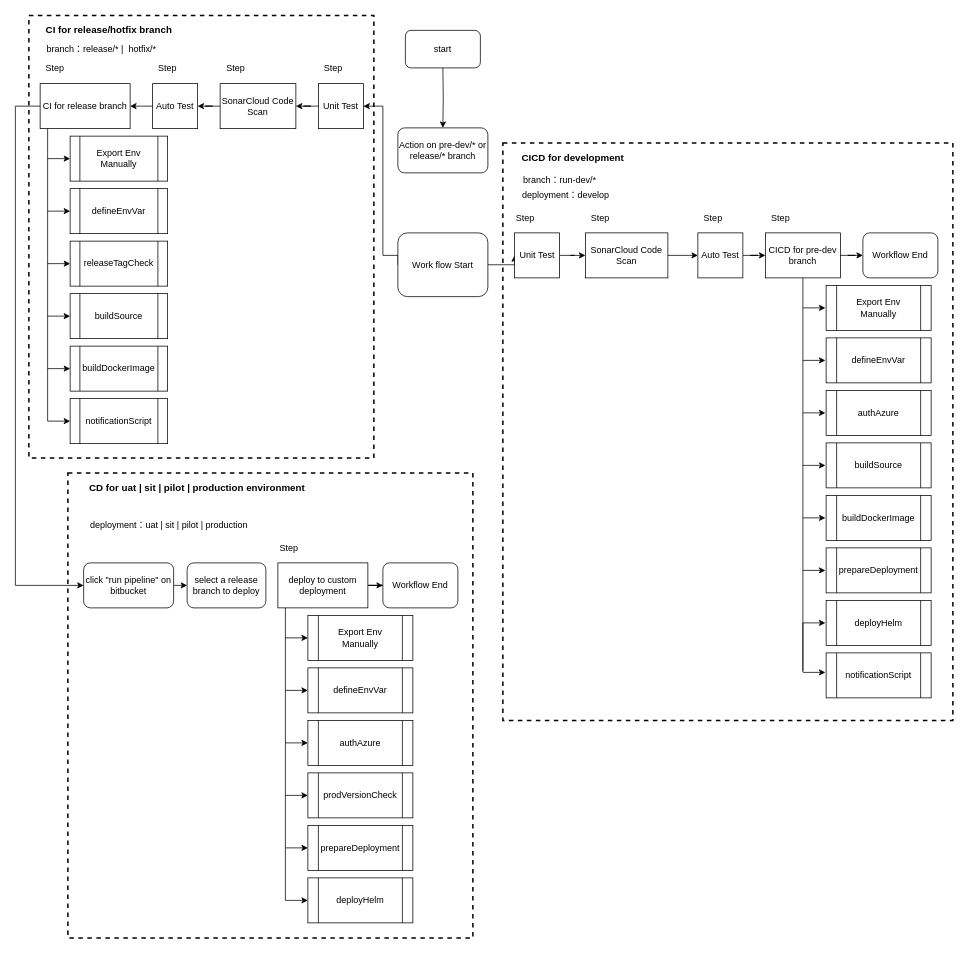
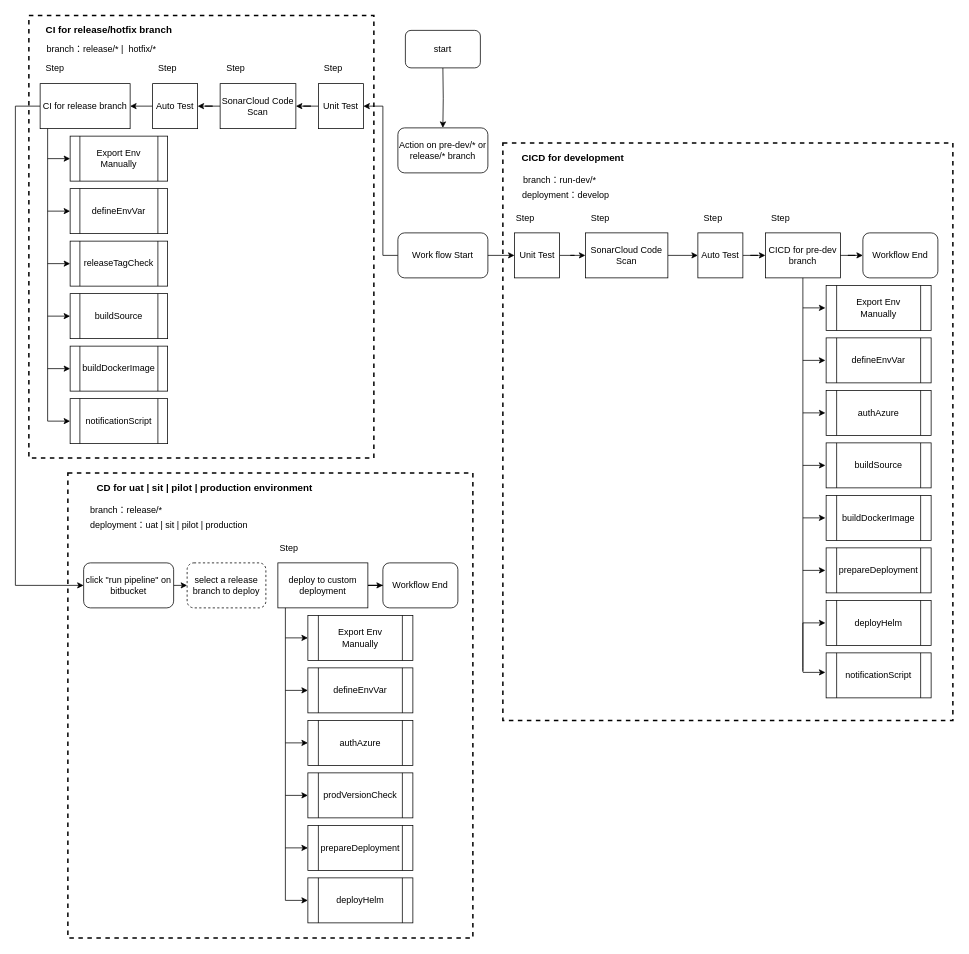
(443, 265) -> (443, 255)
(197, 488) -> (205, 488)
none -> (126, 510)
(227, 585) -> (227, 585)
